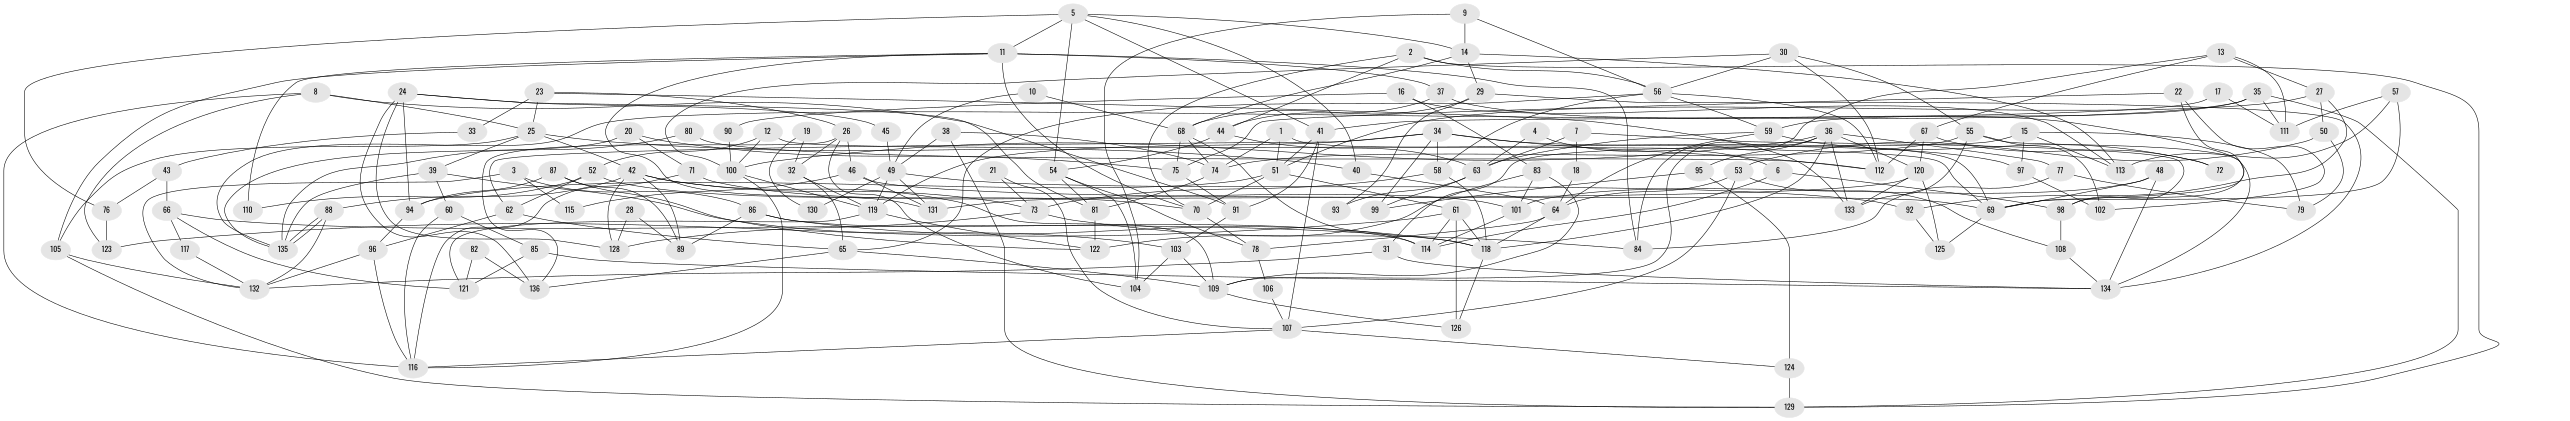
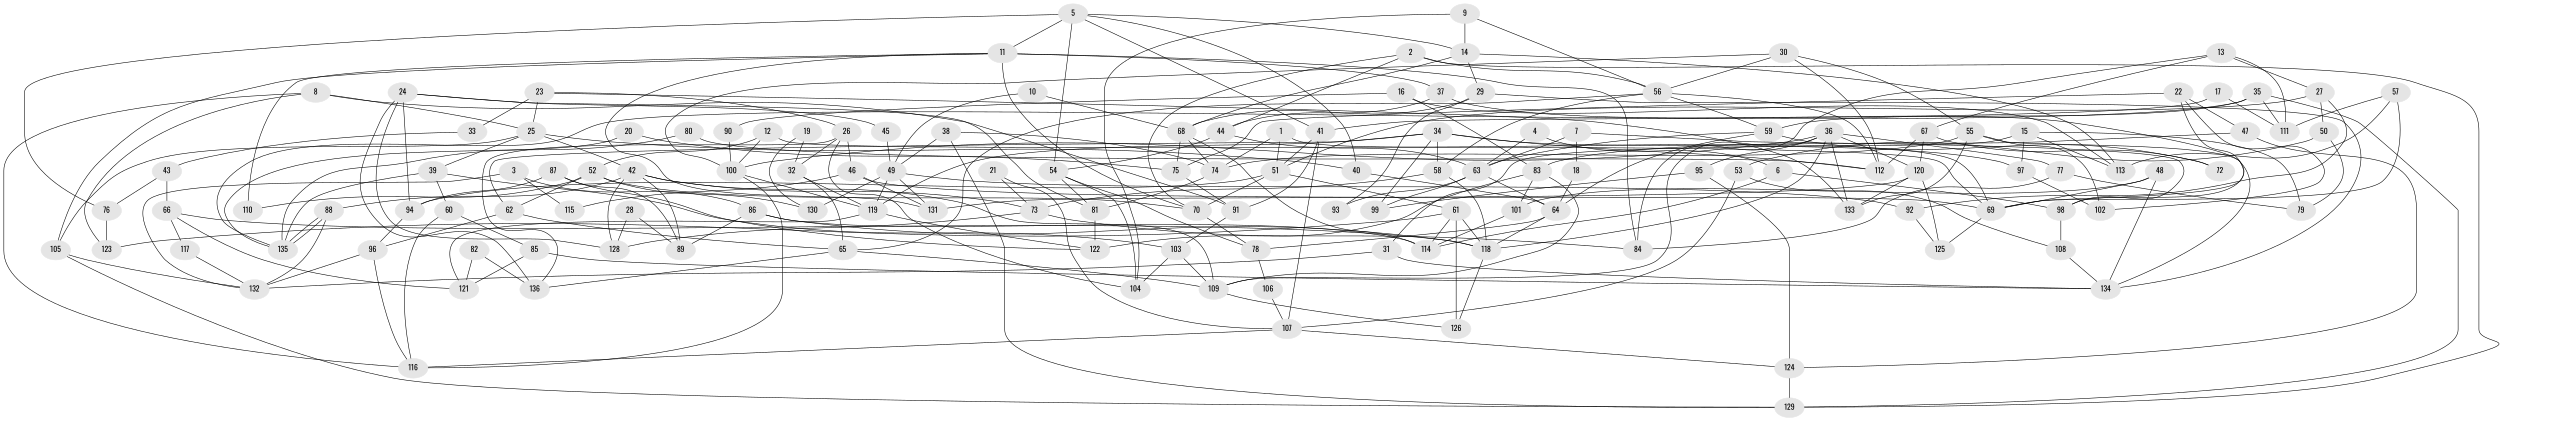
none -> (2245, 132)
(692, 171) -> none
(1647, 192) -> (1516, 191)
none -> (701, 194)
